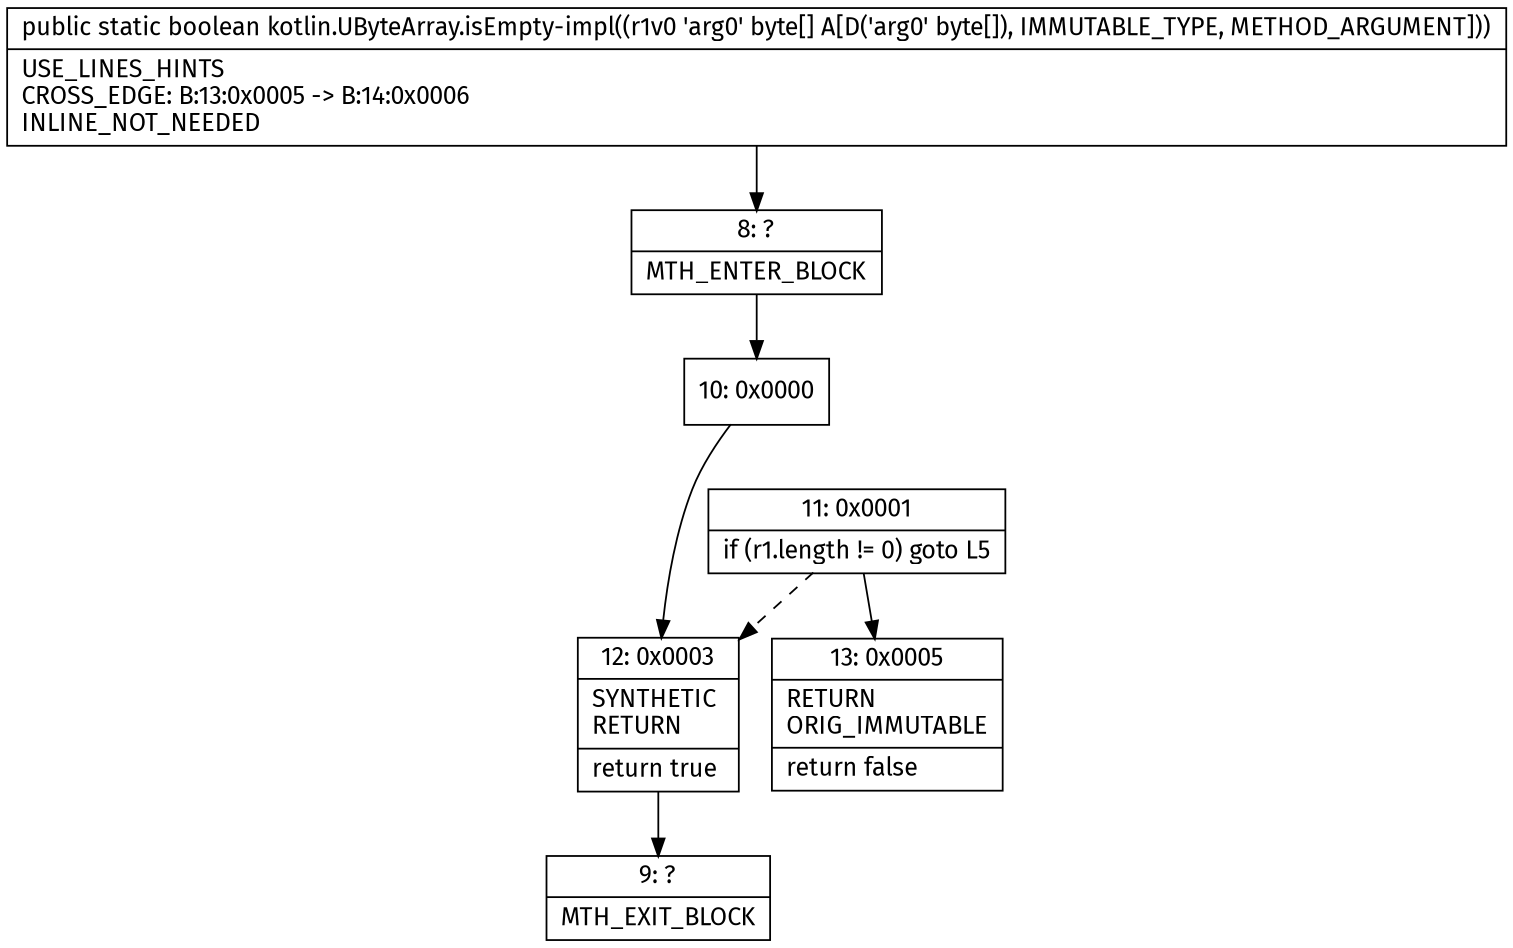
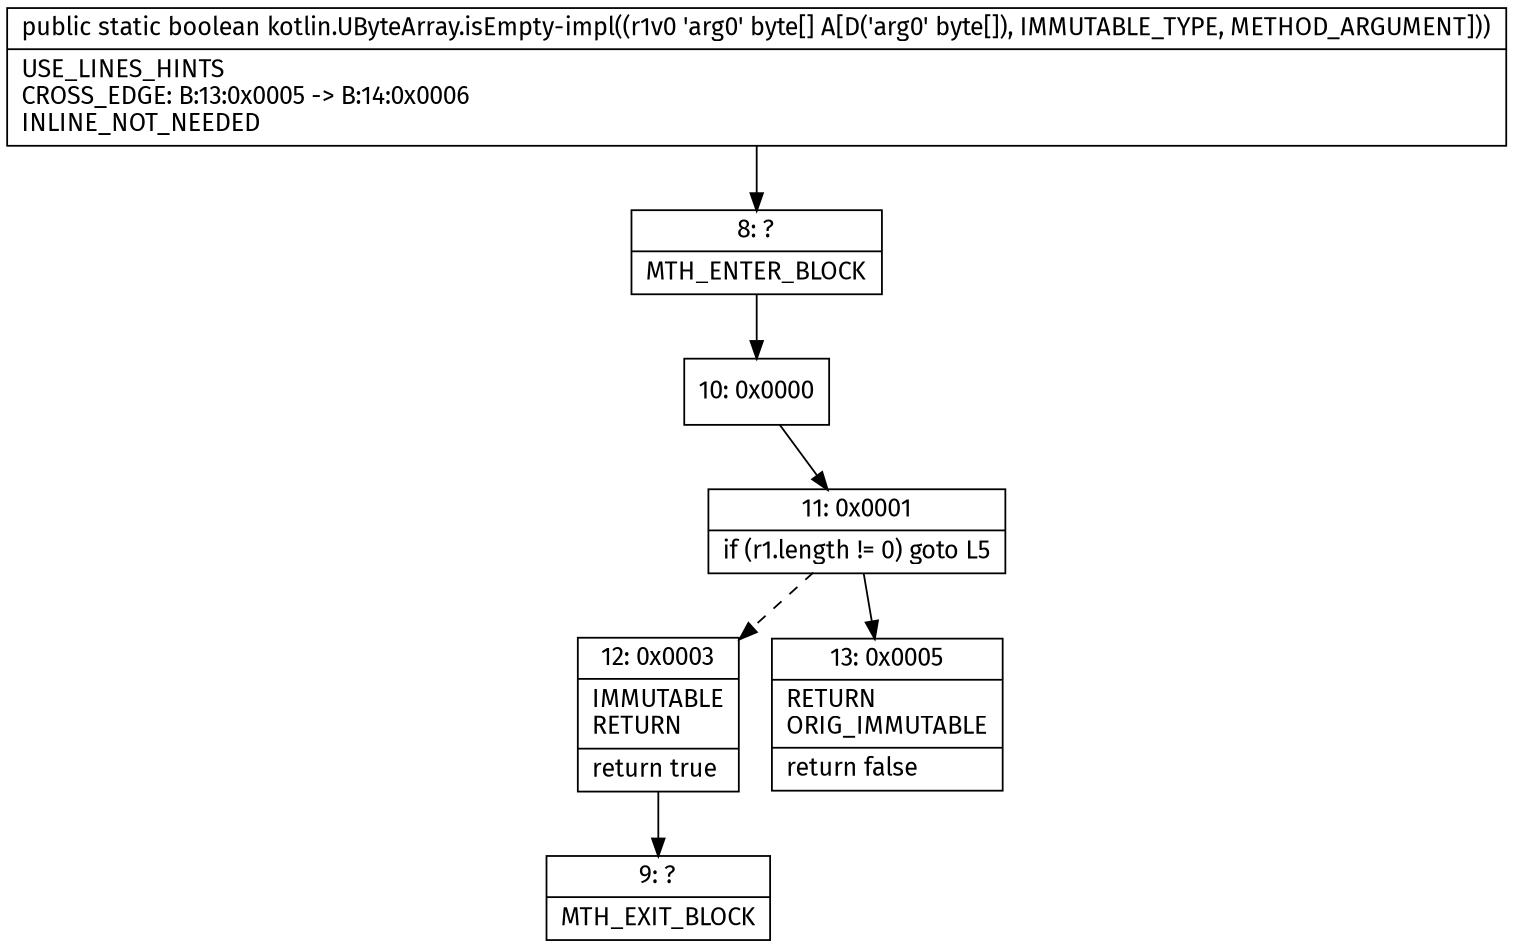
(683, 517) -> (798, 450)
(655, 699) -> (658, 699)
